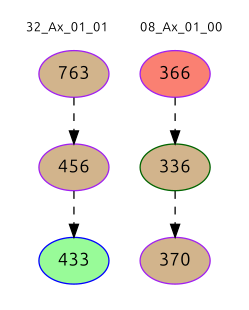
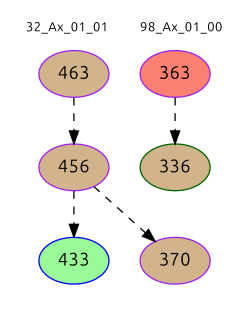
(182, 28) -> (182, 28)
(74, 74) -> (74, 74)
(175, 74) -> (175, 74)
(175, 208) -> (111, 202)
